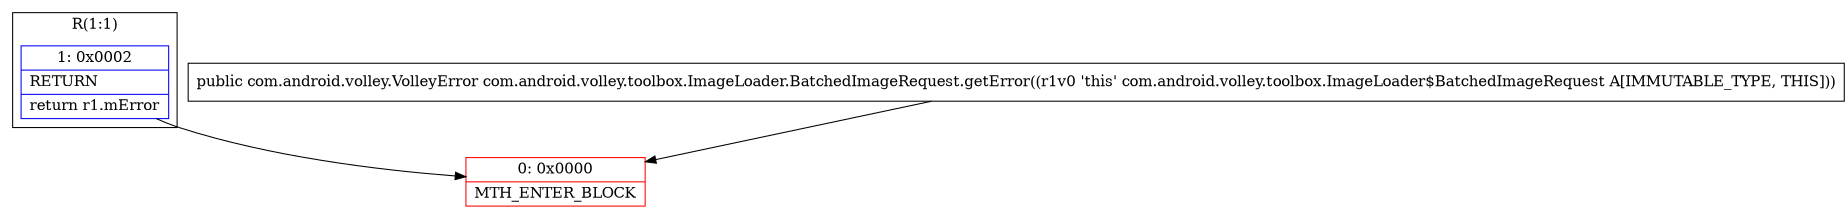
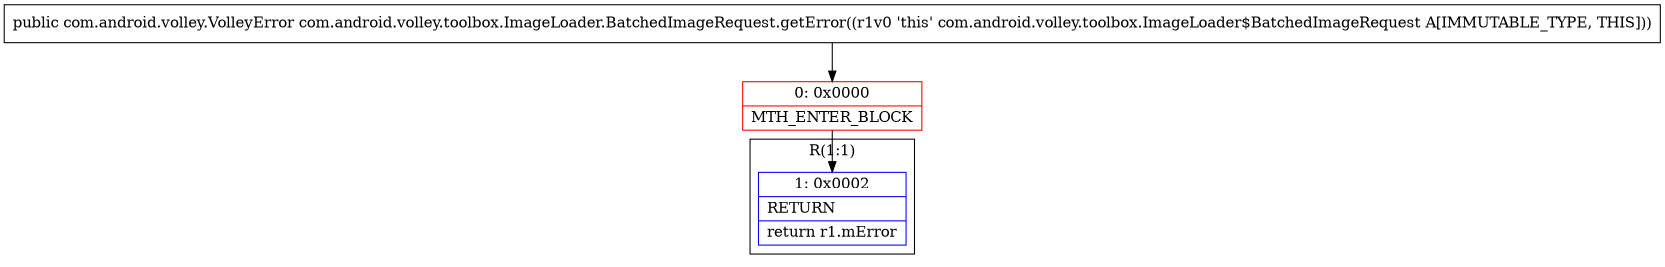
(304, 157) -> (832, 146)
